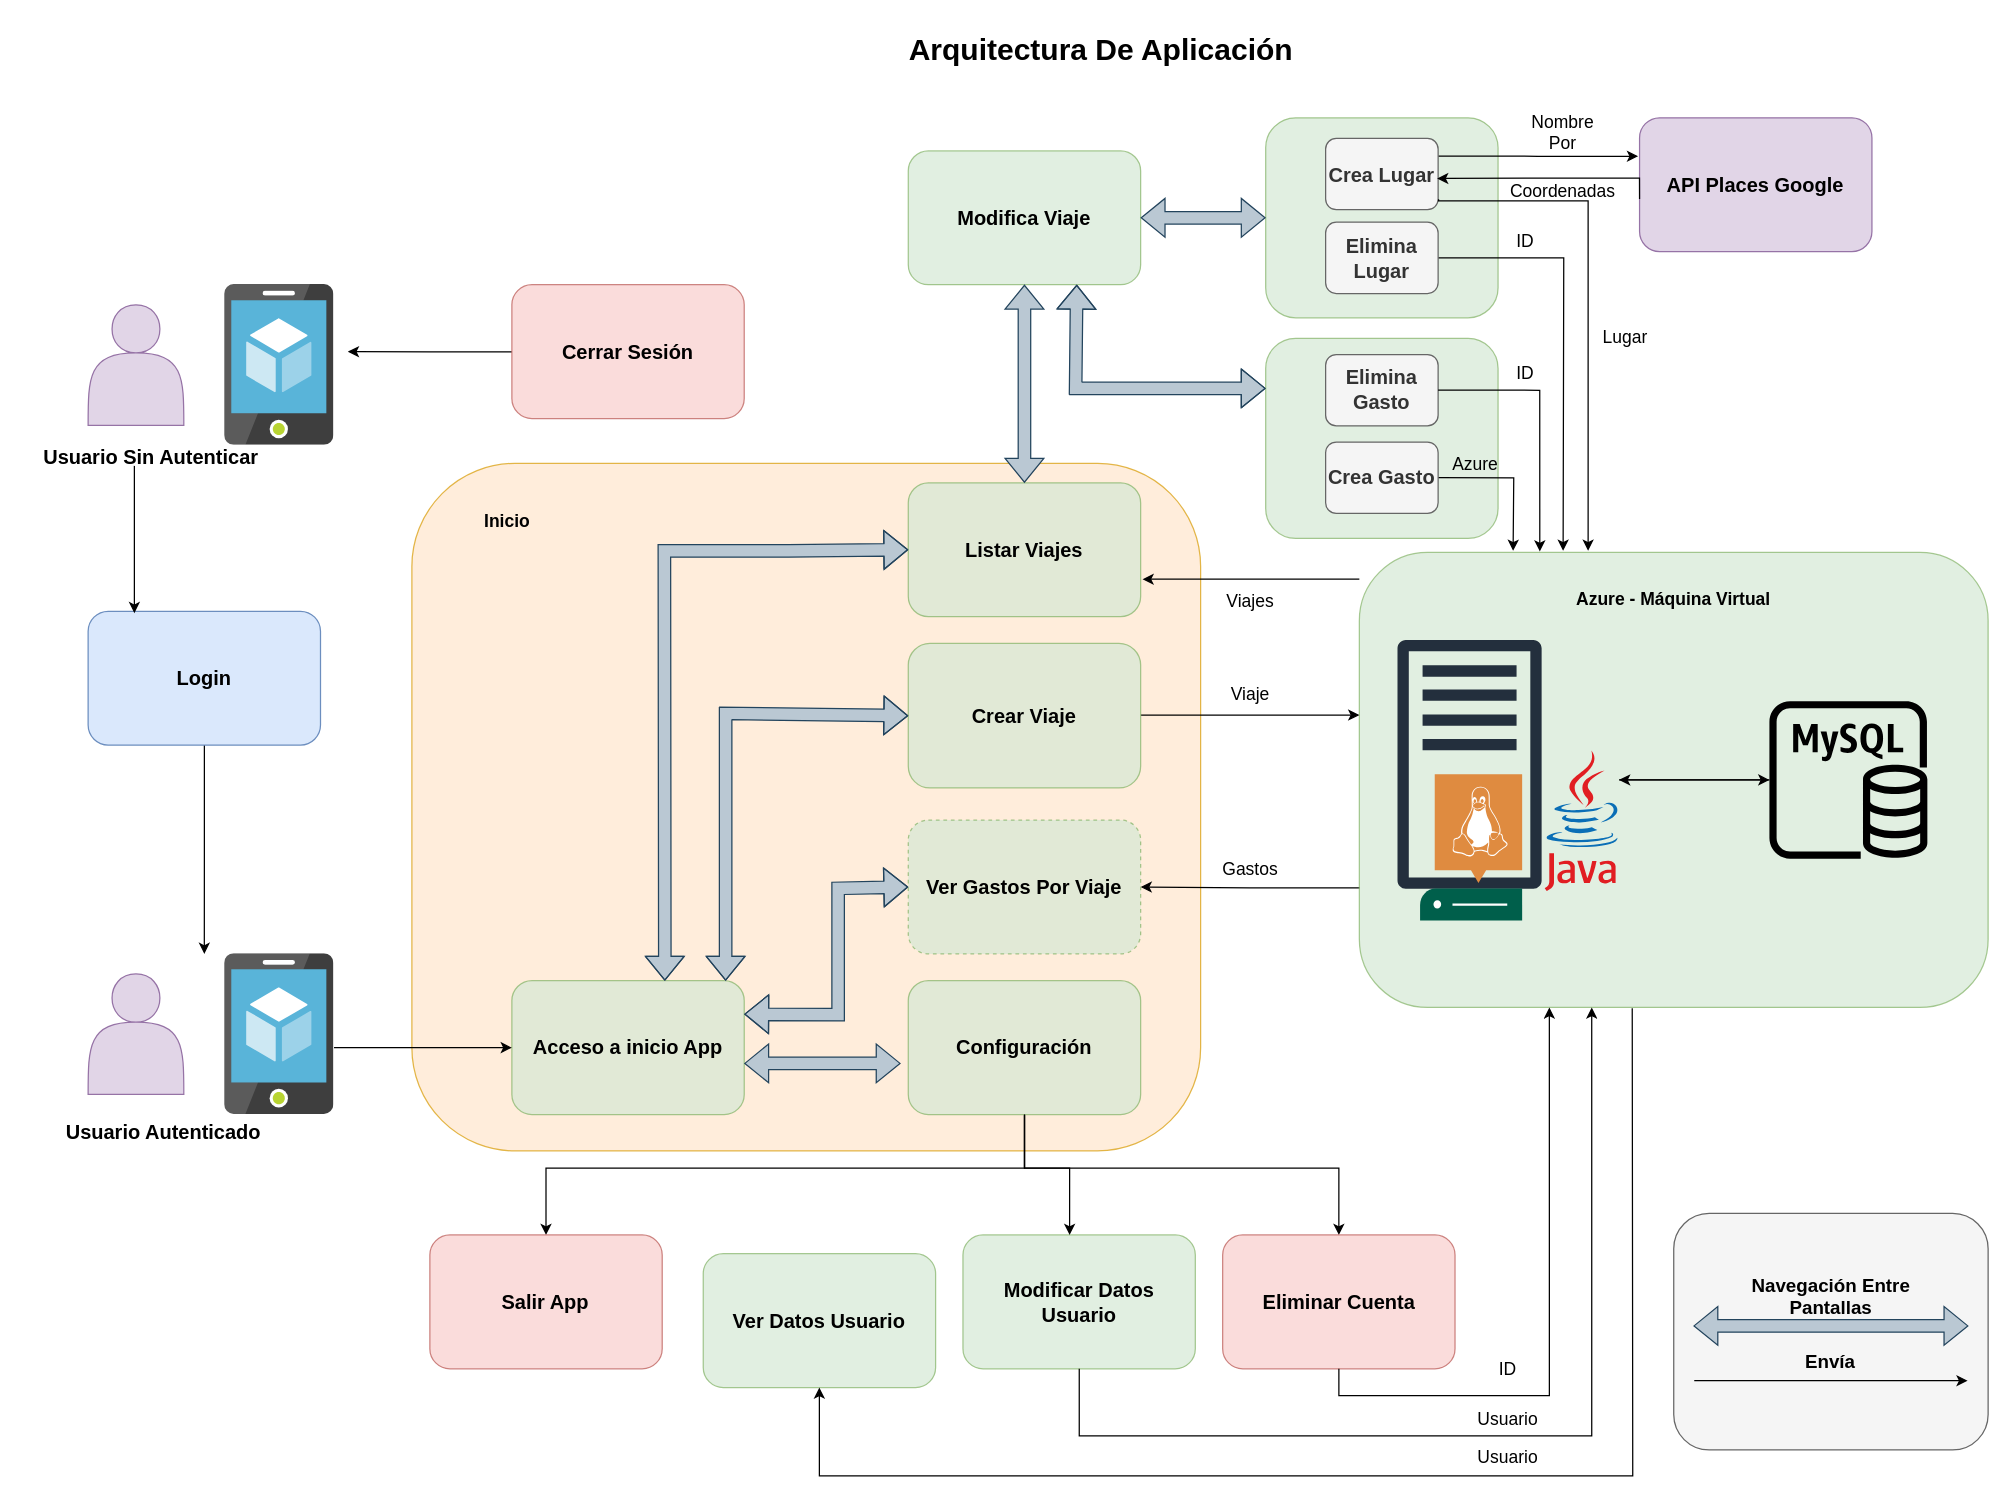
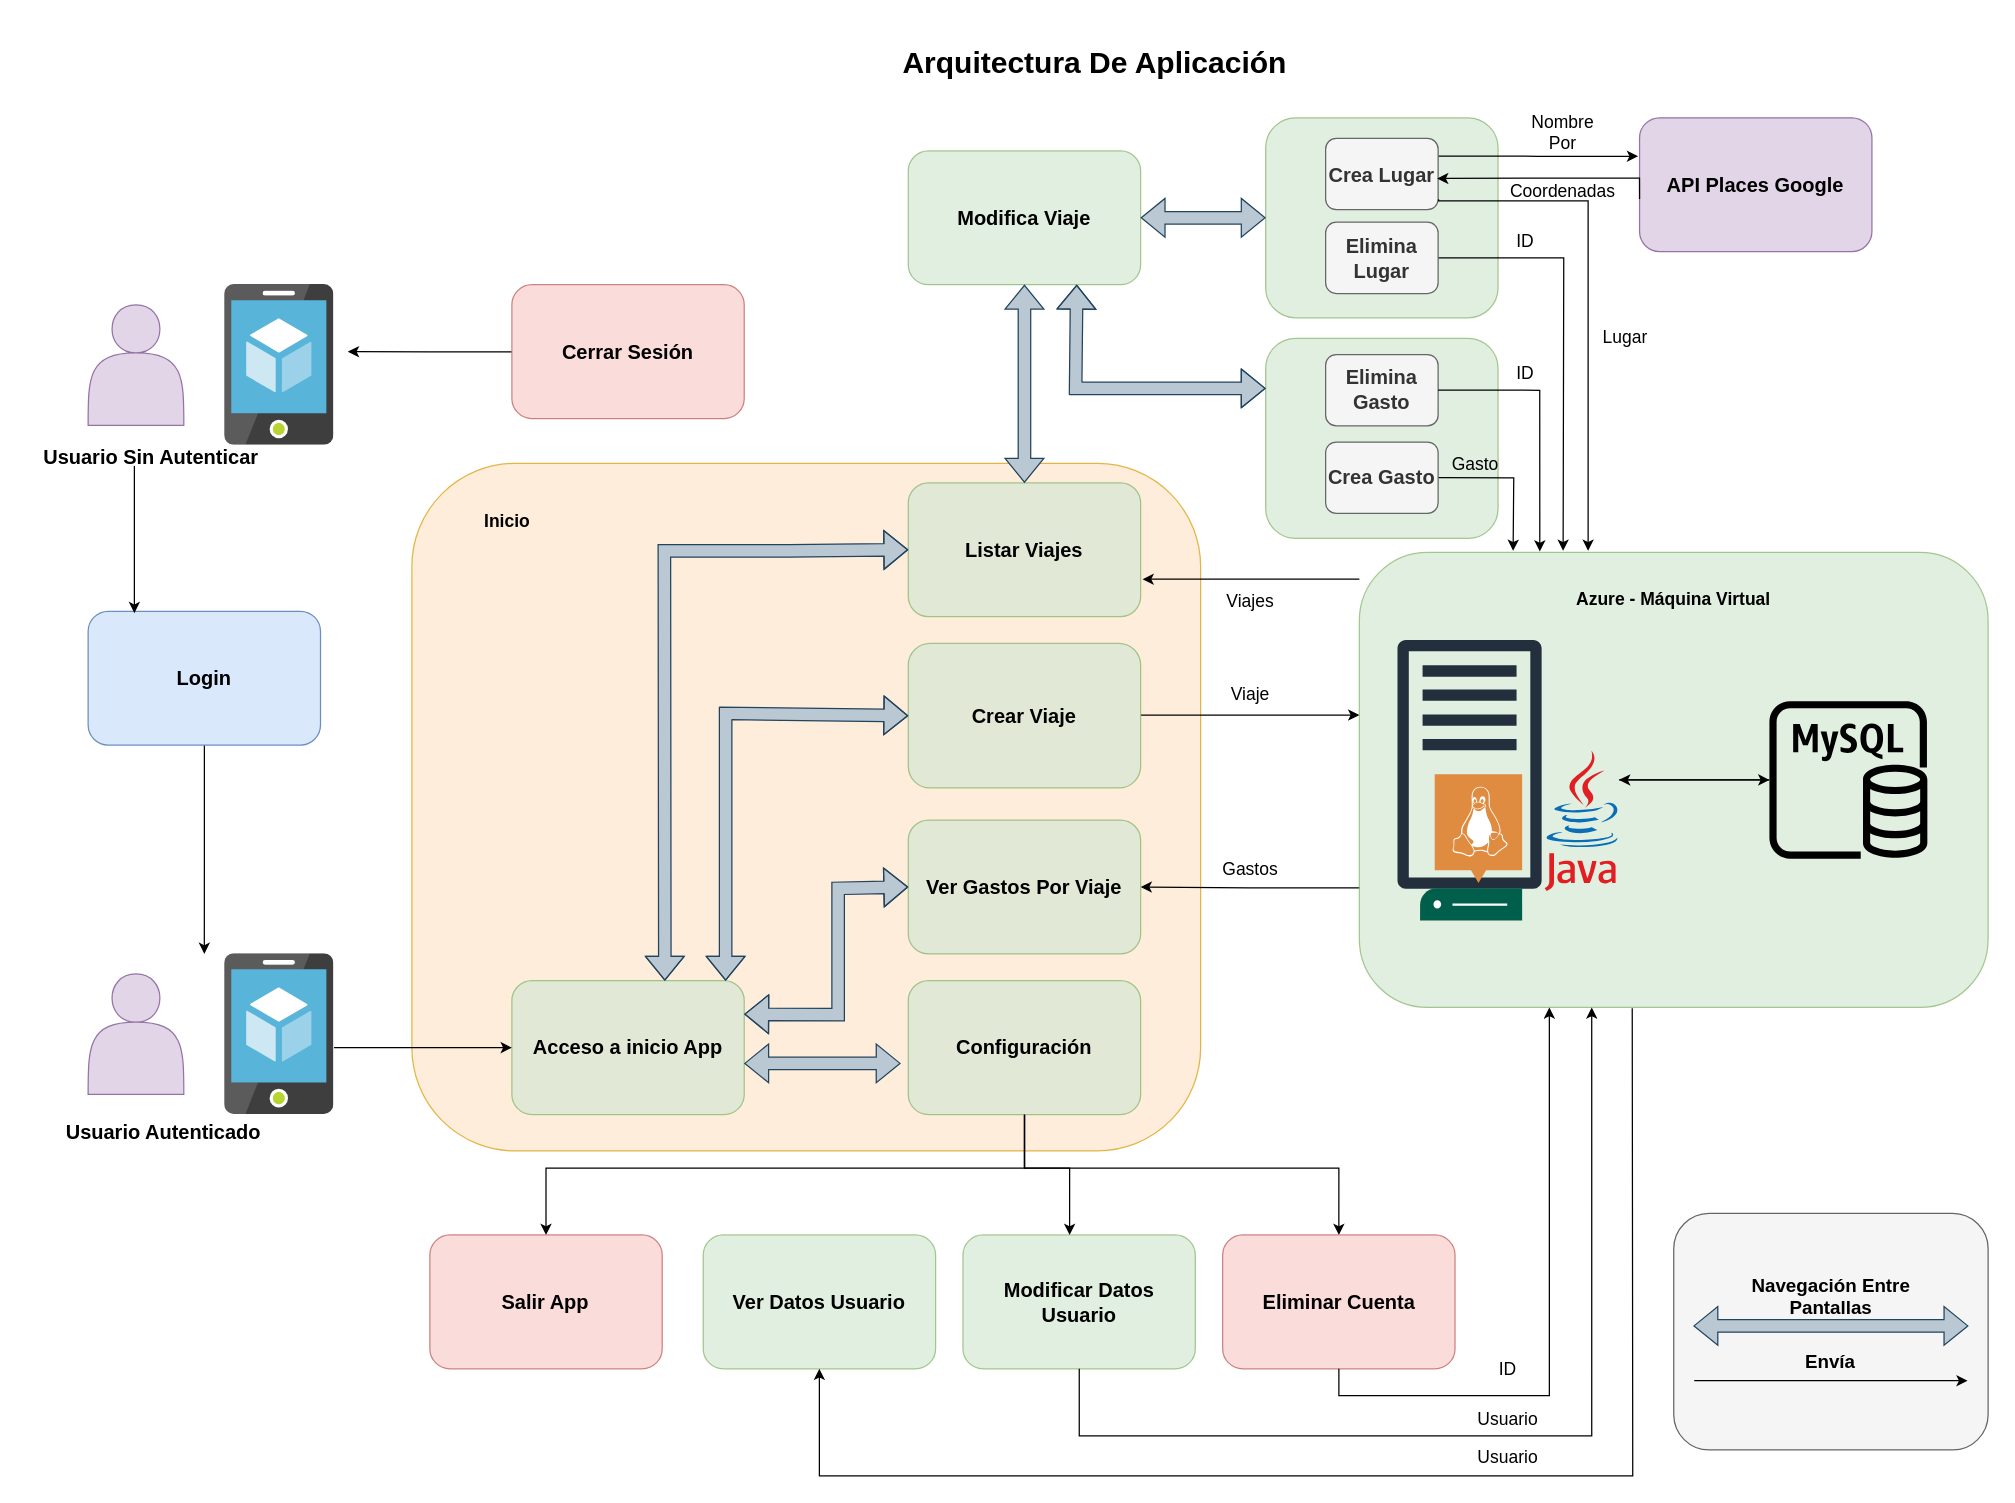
(1100, 51) -> (1094, 63)
(1476, 464) -> (1476, 464)
(1024, 887) -> (1024, 887)
(819, 1320) -> (819, 1302)
